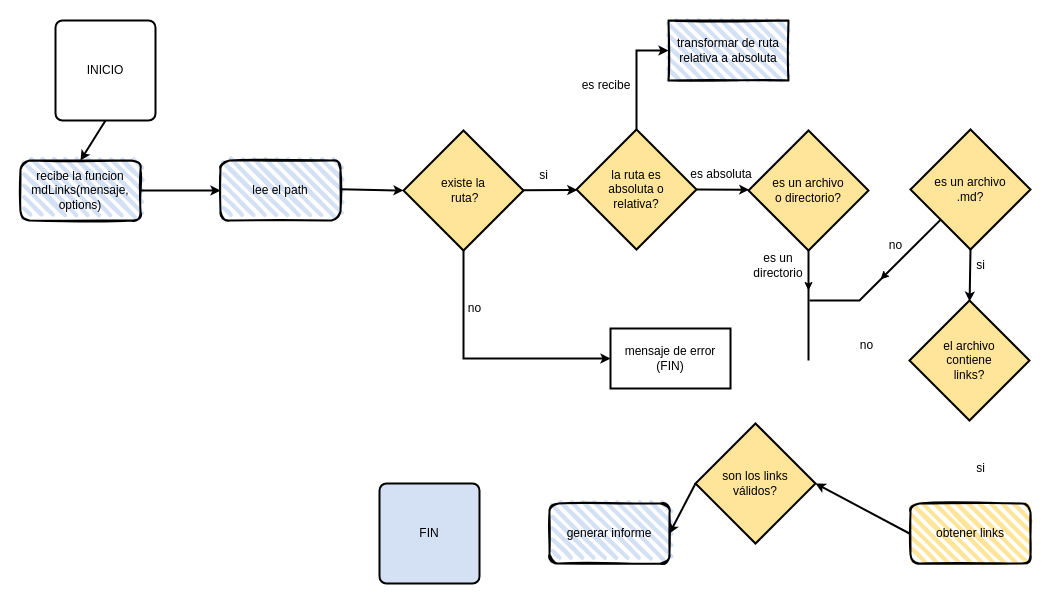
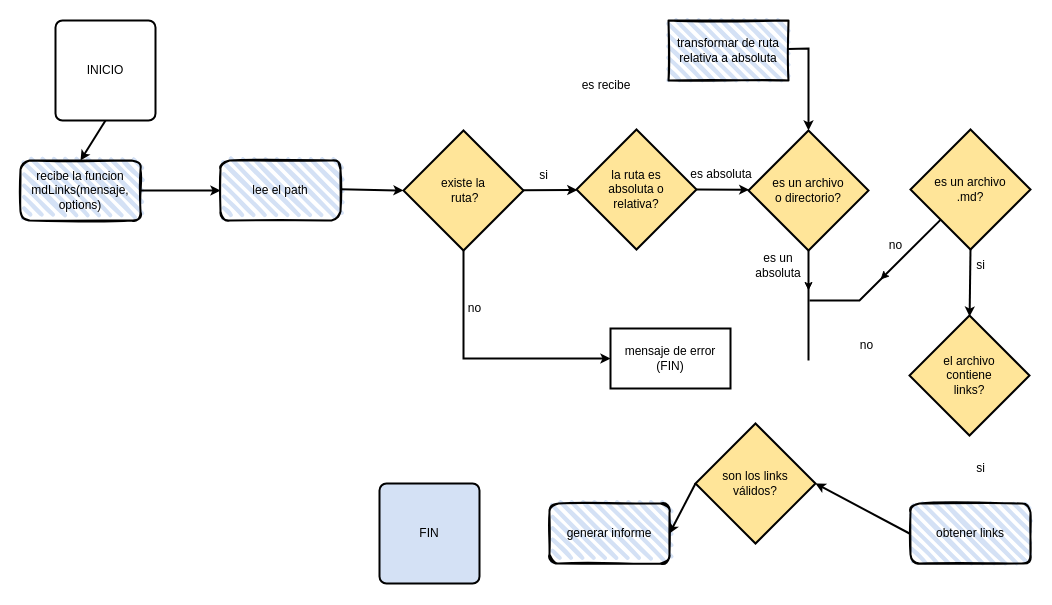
none -> (809, 76)
(637, 78) -> none
(779, 266) -> (779, 266)
(970, 361) -> (970, 376)
(971, 534) -> (971, 534)
